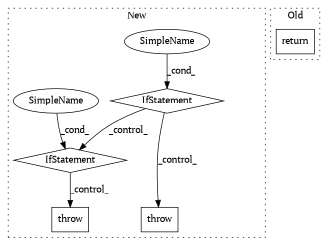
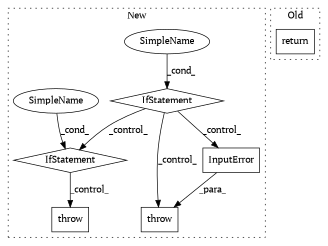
none -> (231, 160)
